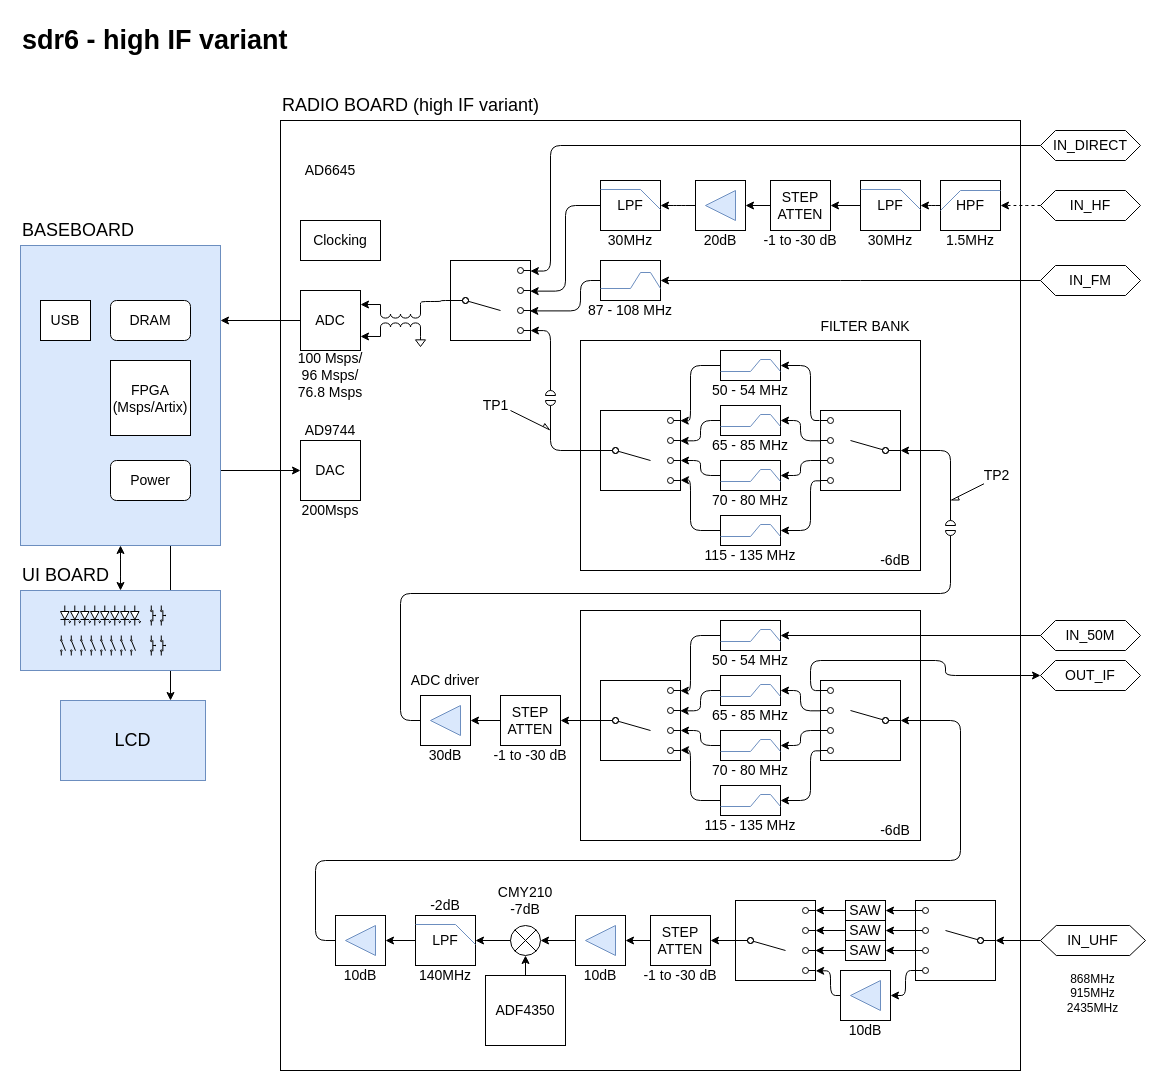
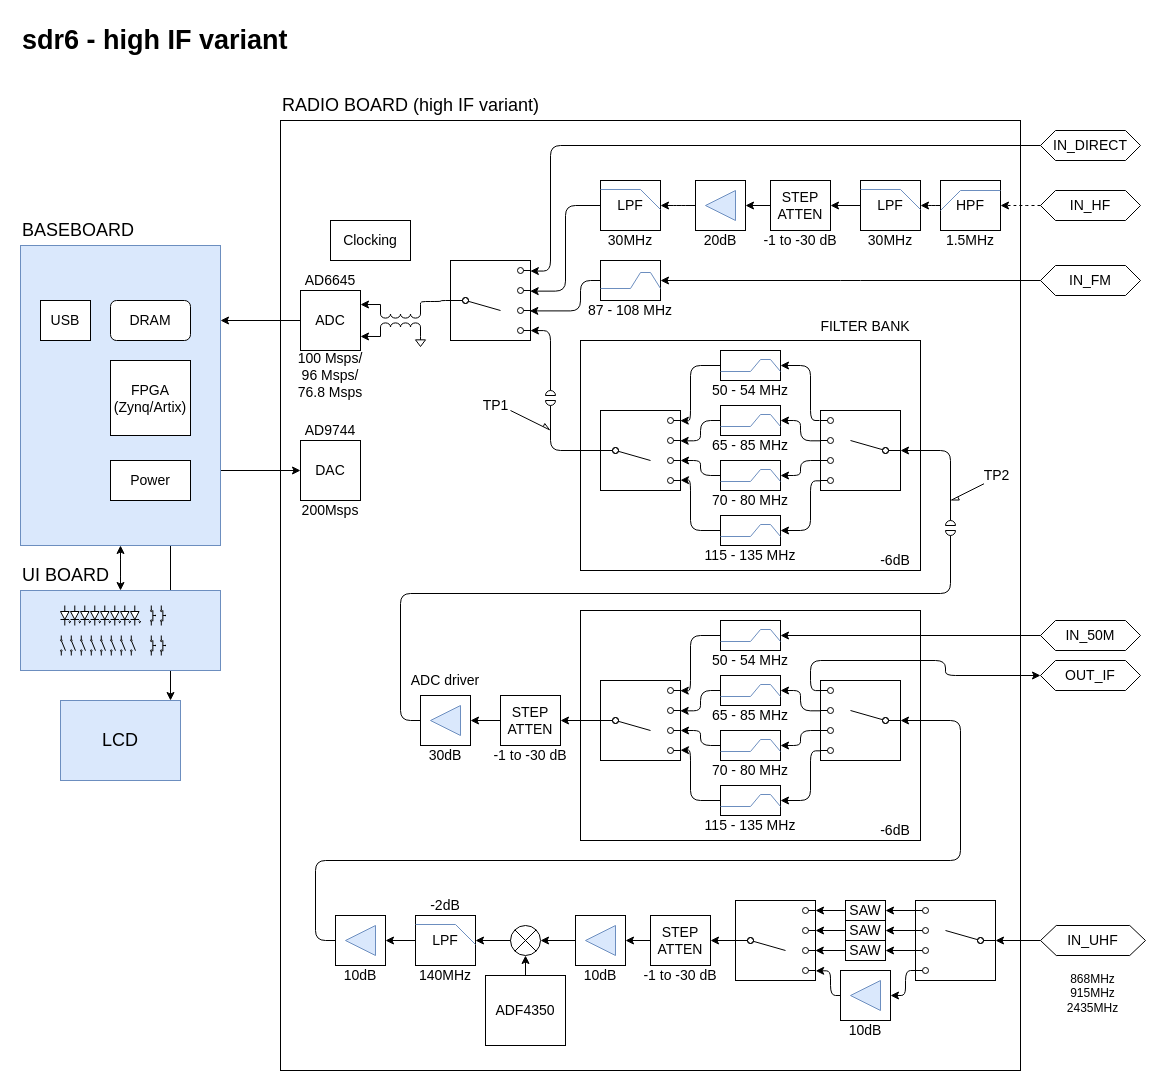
(331, 171) -> (331, 281)
(341, 241) -> (371, 241)
(151, 399) -> (151, 399)
(151, 481) -> (151, 481)
(133, 741) -> (121, 741)
(526, 901) -> none
